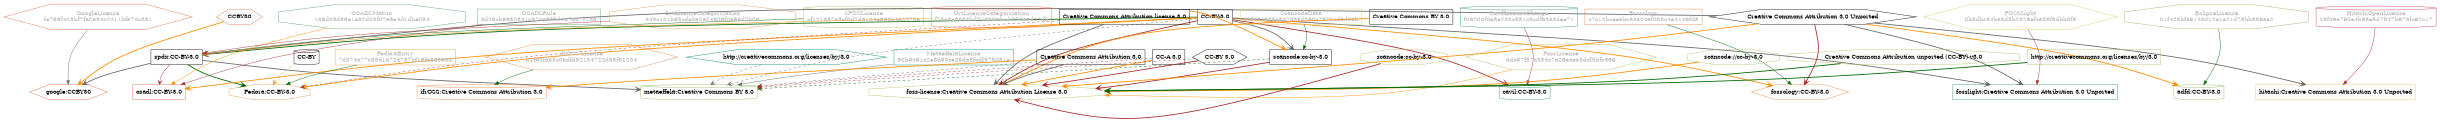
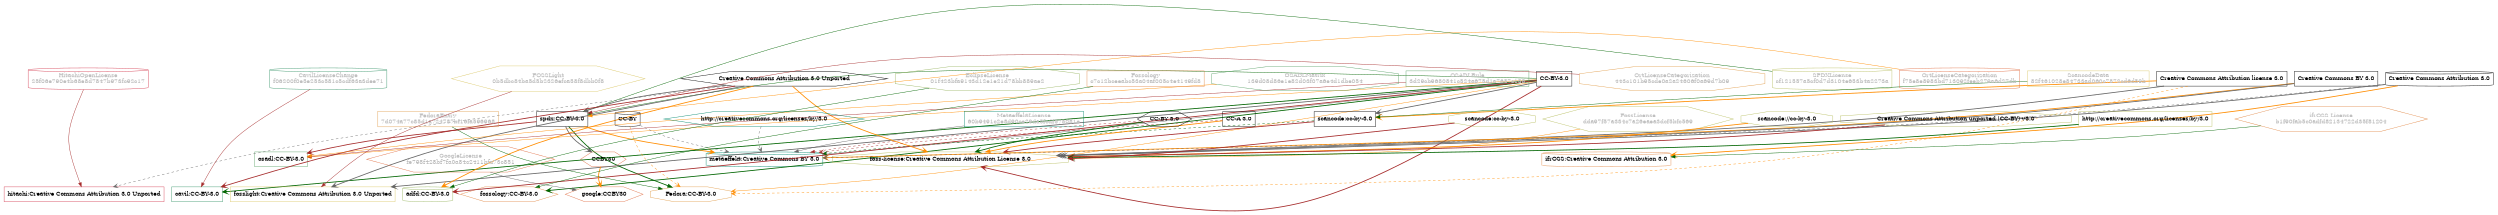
(900, 22) -> (1063, 70)
(1183, 29) -> (1680, 133)
(751, 42) -> (1137, 145)
(963, 42) -> (1182, 119)
(1502, 42) -> (994, 144)
(1371, 43) -> (849, 137)
(681, 44) -> (1465, 179)
(2089, 46) -> (437, 124)
(592, 48) -> (954, 112)
(1818, 54) -> (504, 122)
(1091, 57) -> (2439, 79)
(118, 71) -> (575, 140)
(164, 72) -> (412, 135)
(989, 72) -> (1051, 128)
(1086, 72) -> (1077, 137)
(1123, 73) -> (1061, 134)
(214, 77) -> (614, 164)
(419, 79) -> (647, 142)
(1622, 81) -> (1520, 146)
(159, 92) -> (281, 159)
(699, 92) -> (764, 159)
(1525, 92) -> (197, 194)
(2035, 92) -> (313, 194)
(2336, 92) -> (84, 194)
none -> (1562, 137)
none -> (681, 141)
none -> (808, 157)
